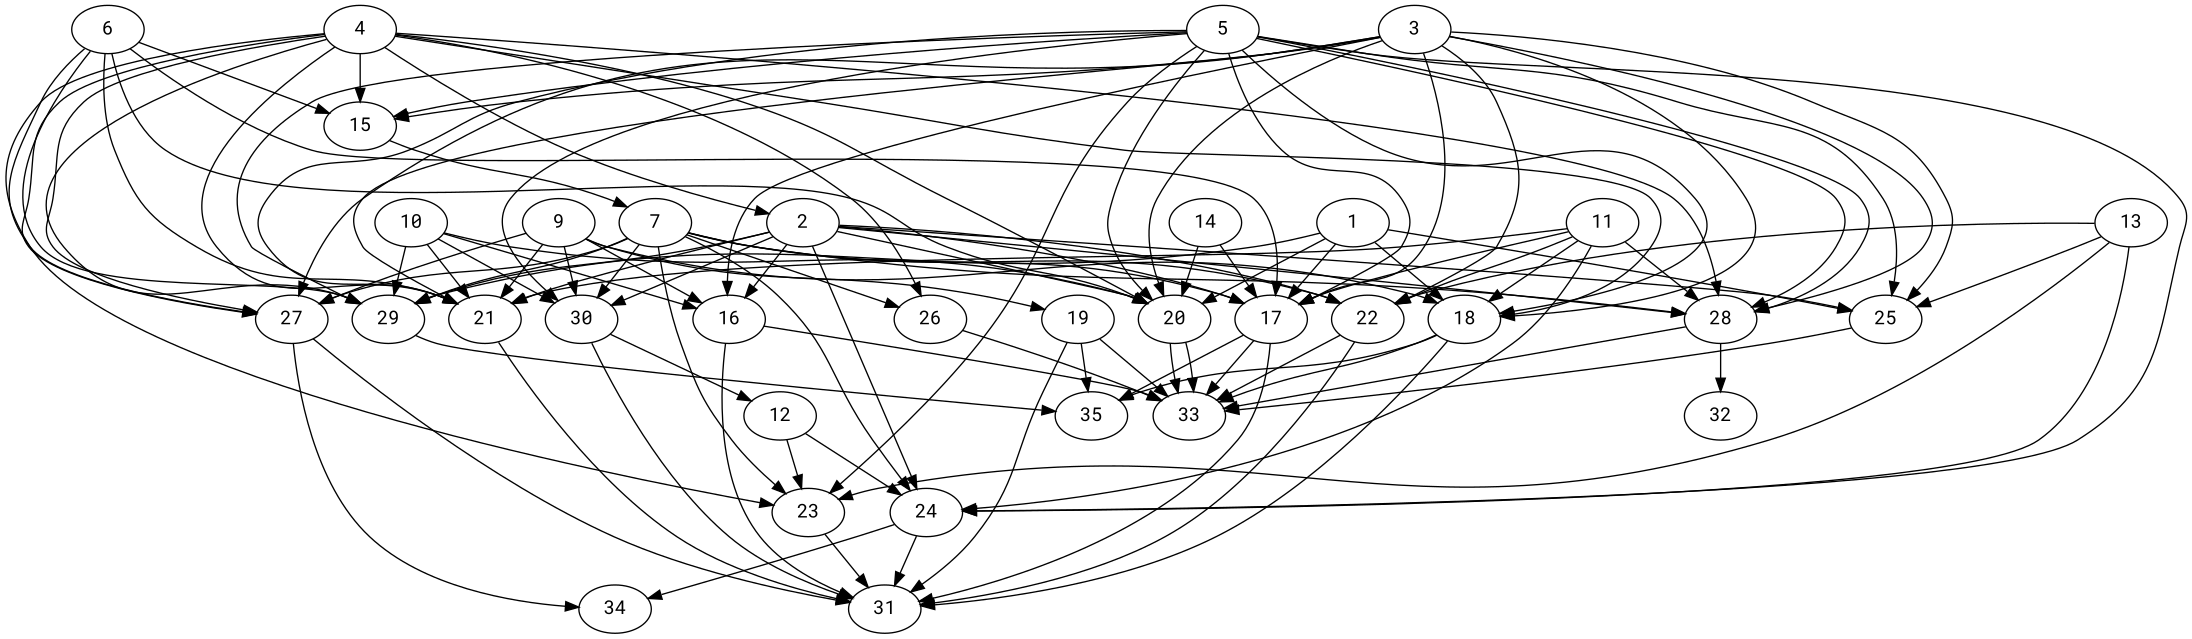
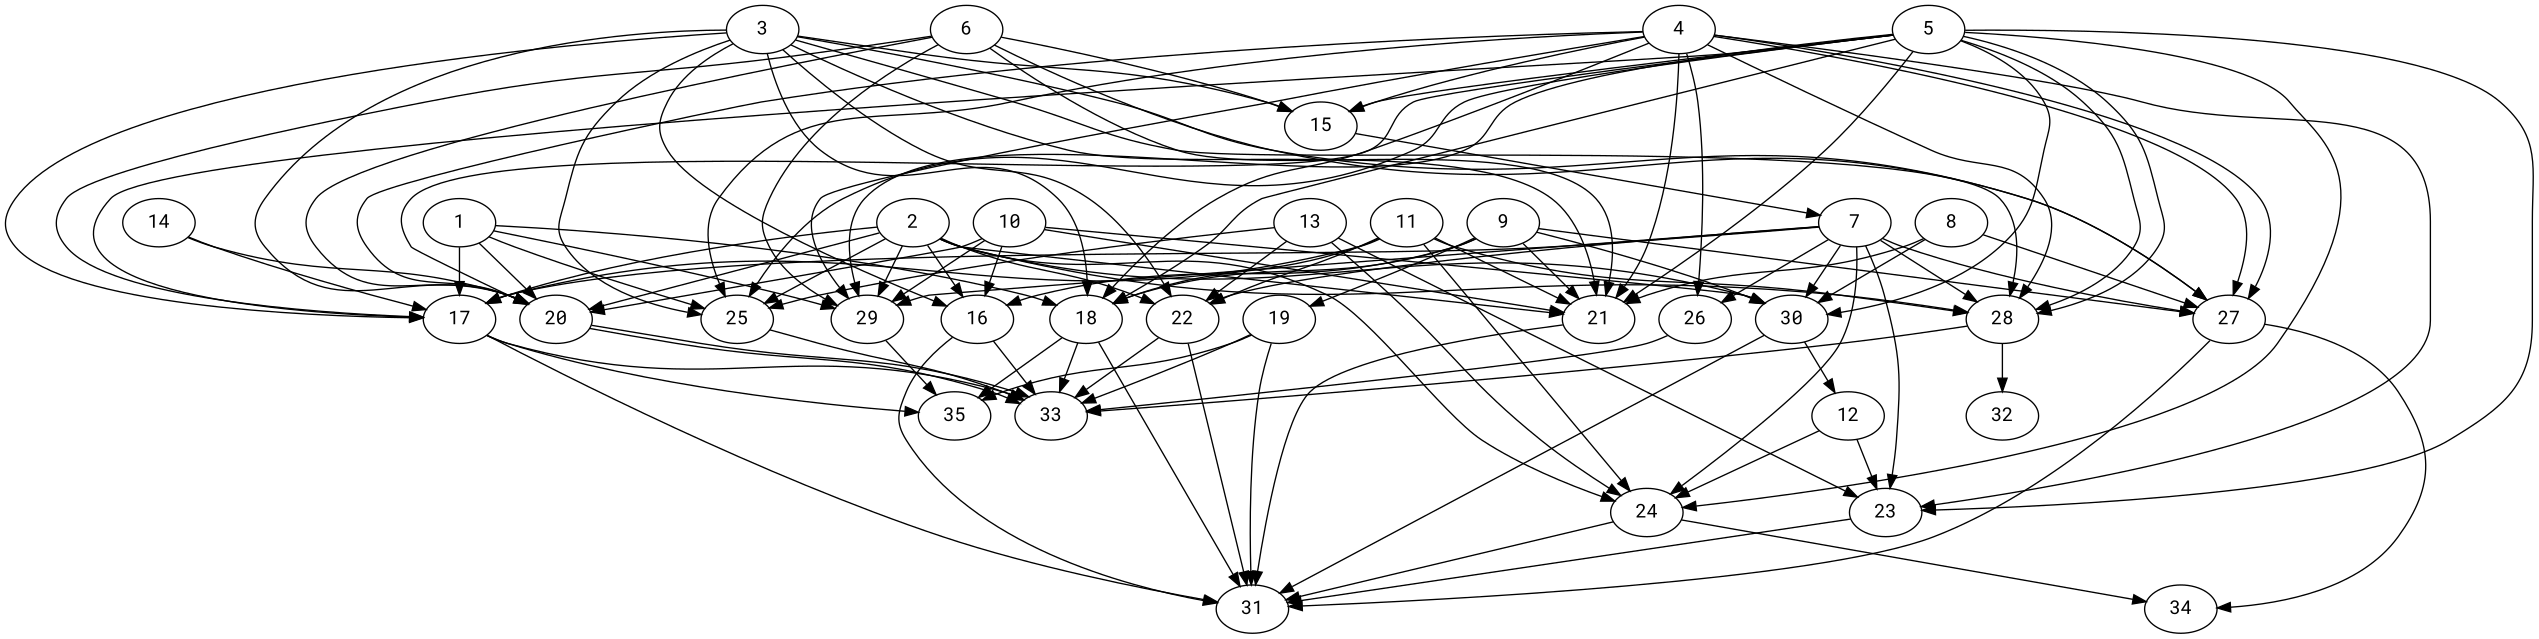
(562, 148) -> (1200, 69)
none -> (1951, 223)
